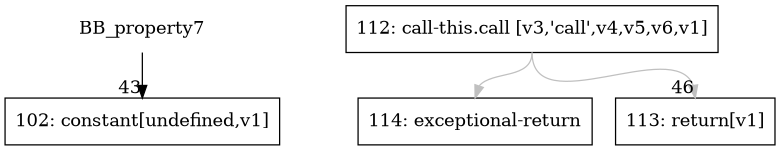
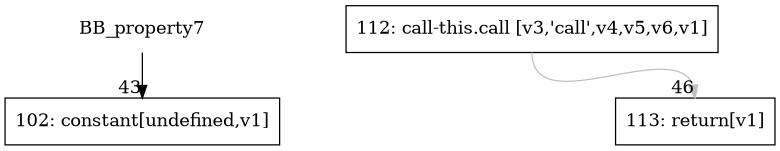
(475, 121) -> none
